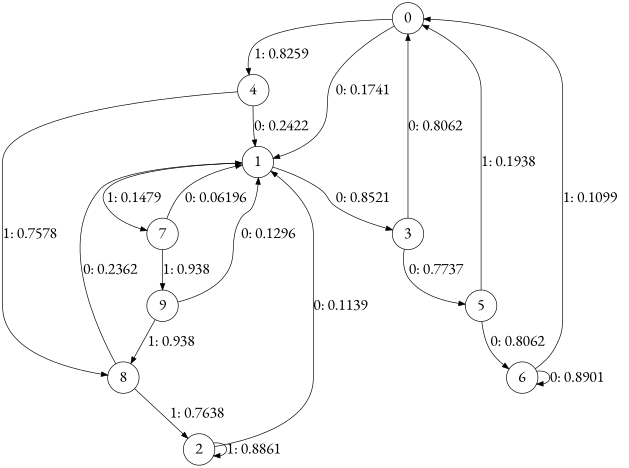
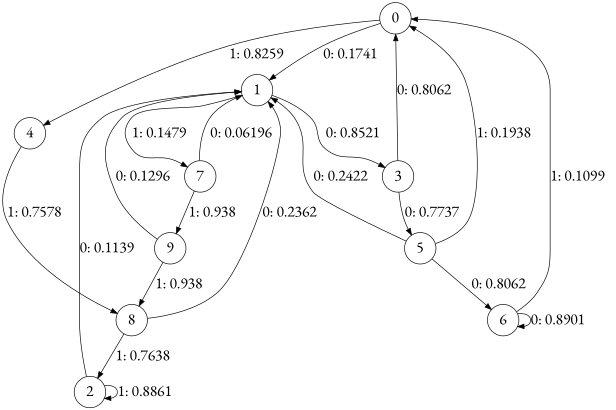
(253, 123) -> (314, 193)
